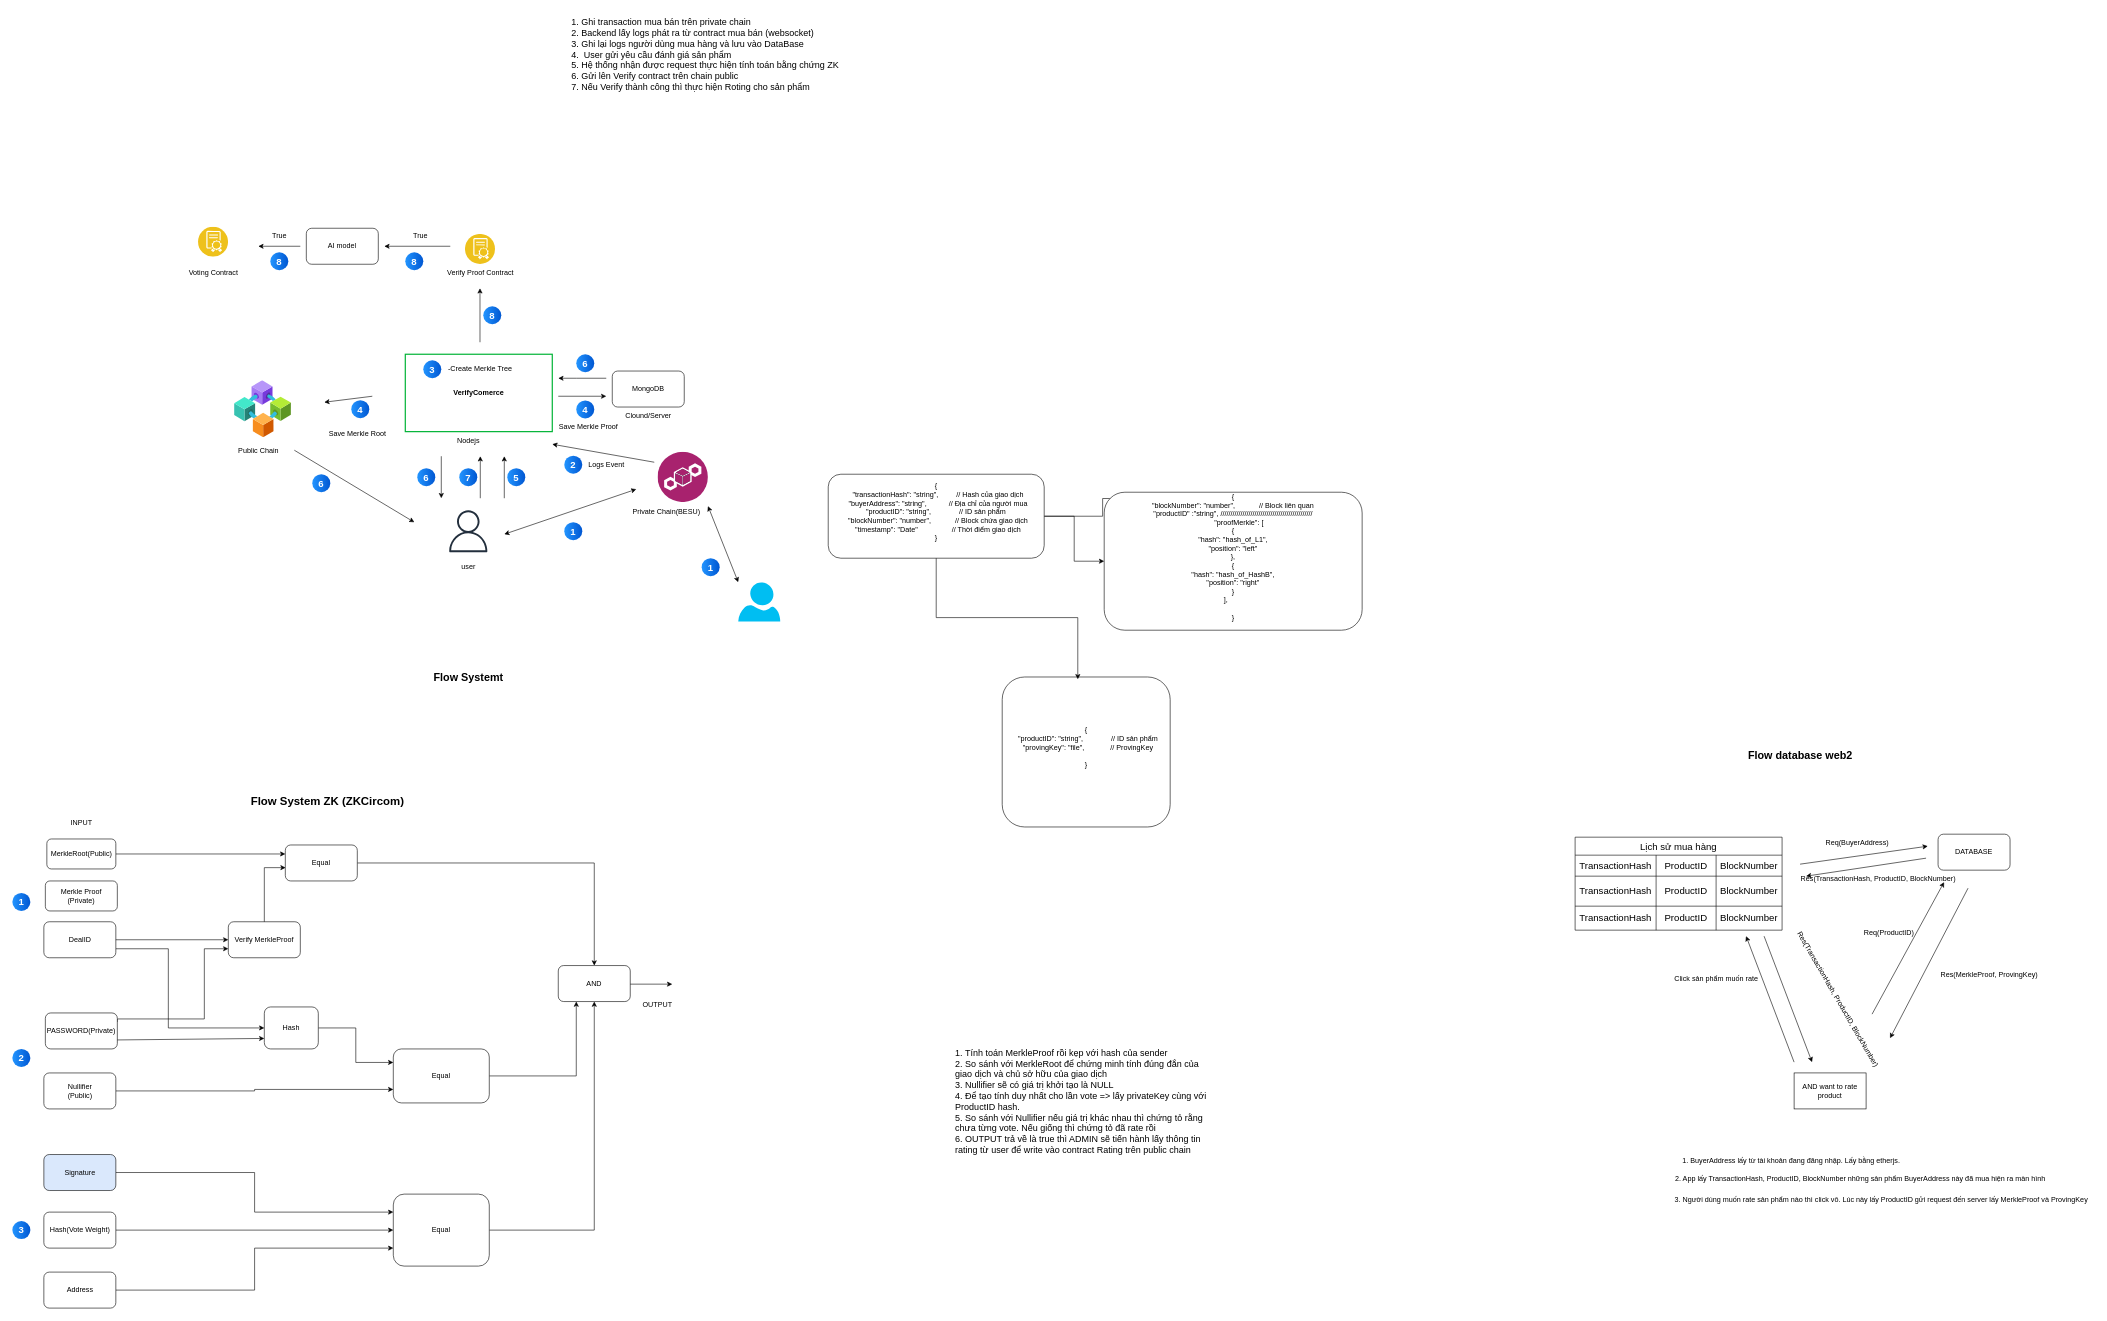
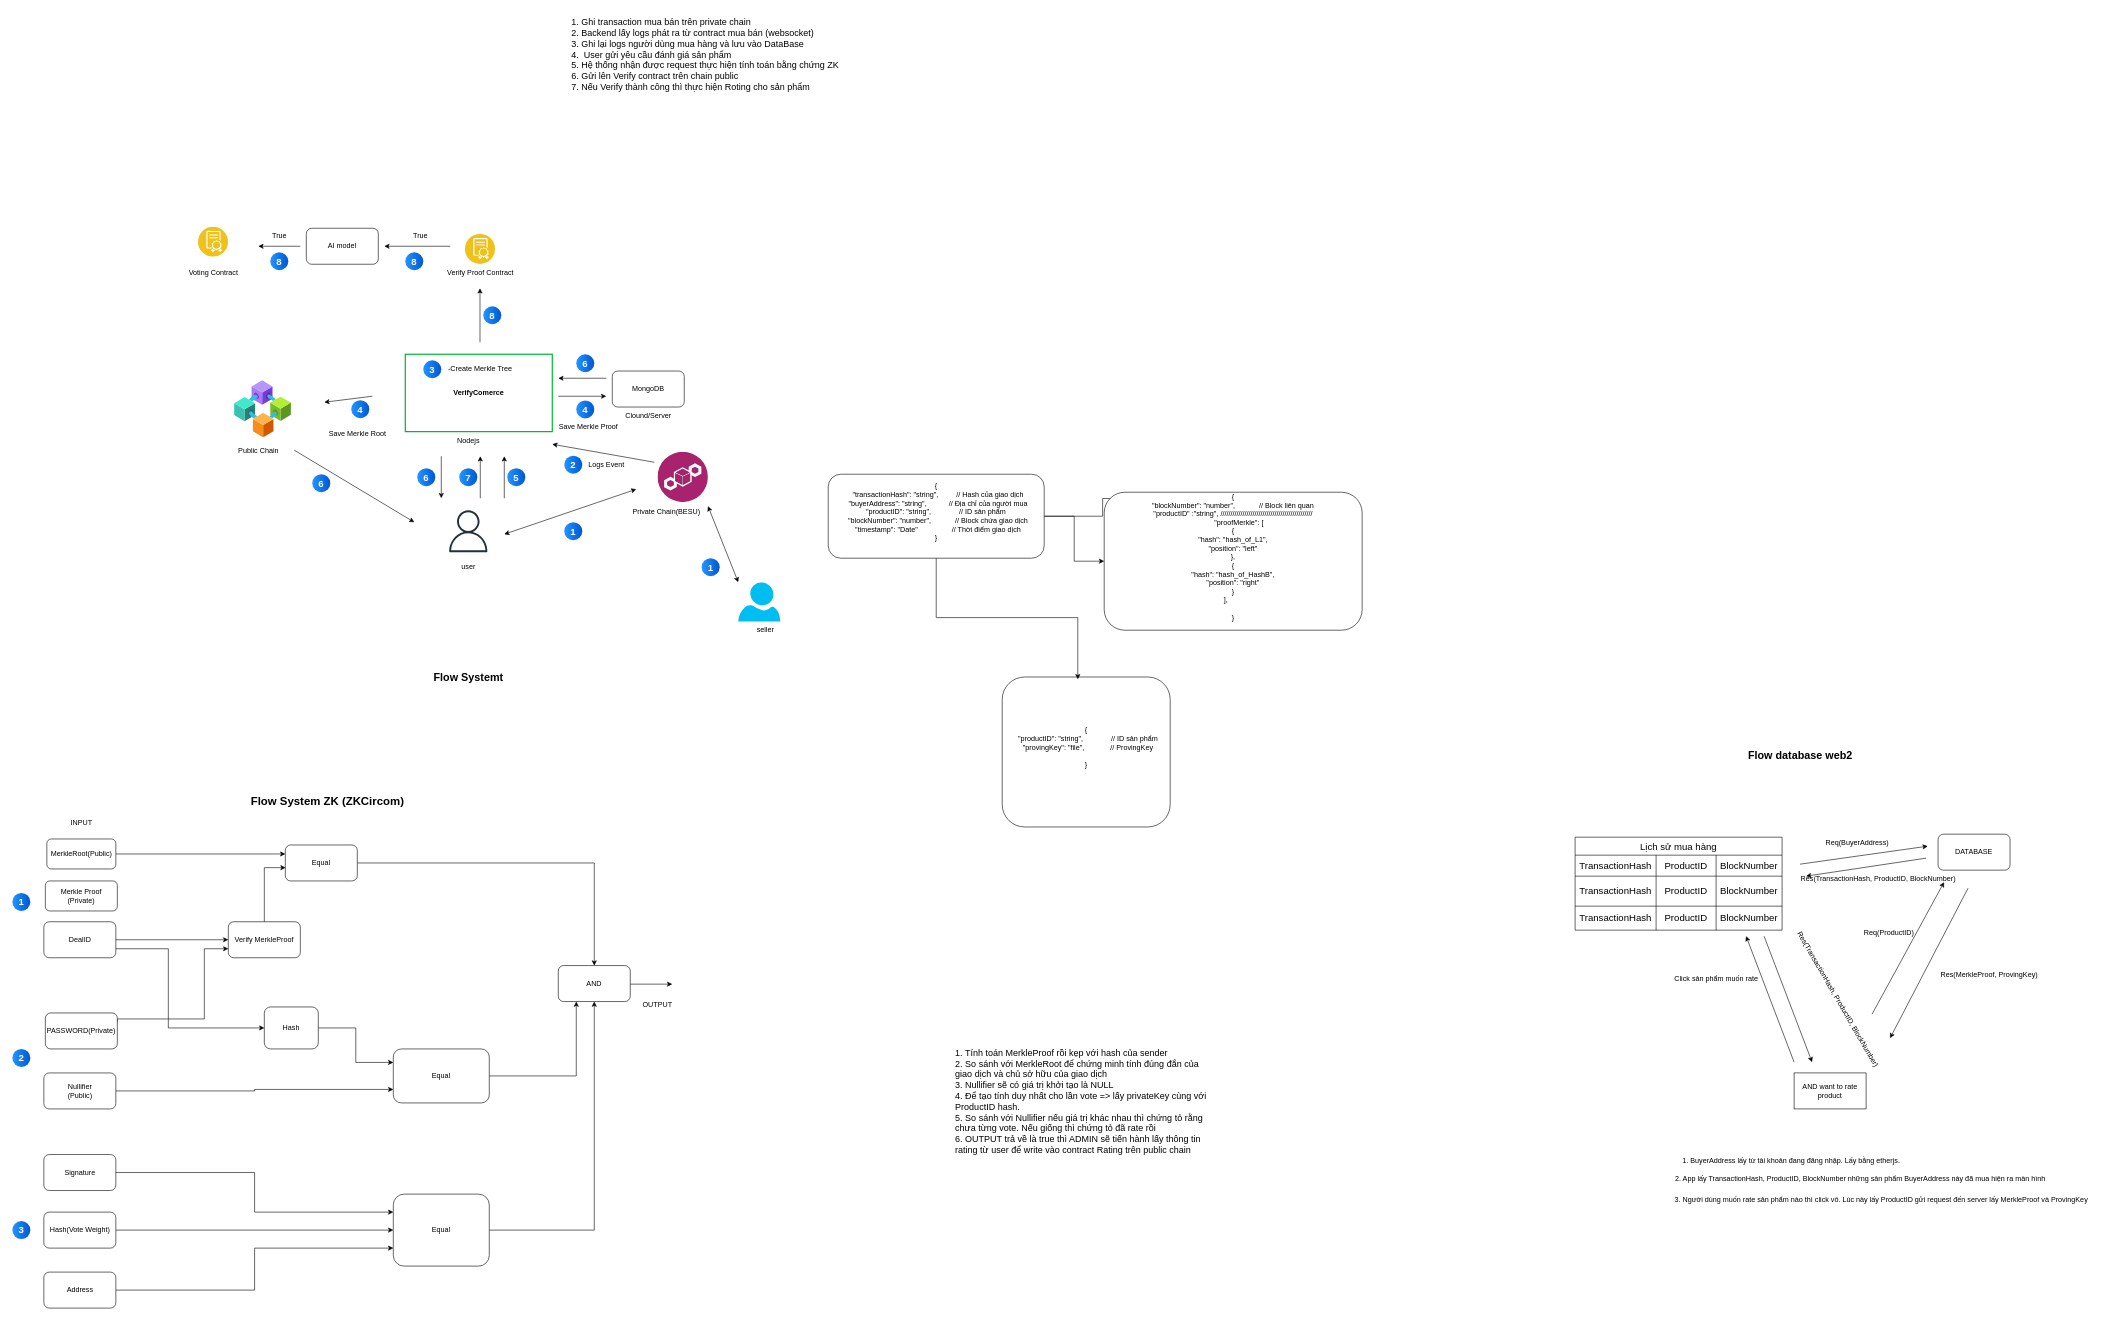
none -> (765, 634)
(159, 1040) -> none
(80, 1173) -> (80, 1173)
